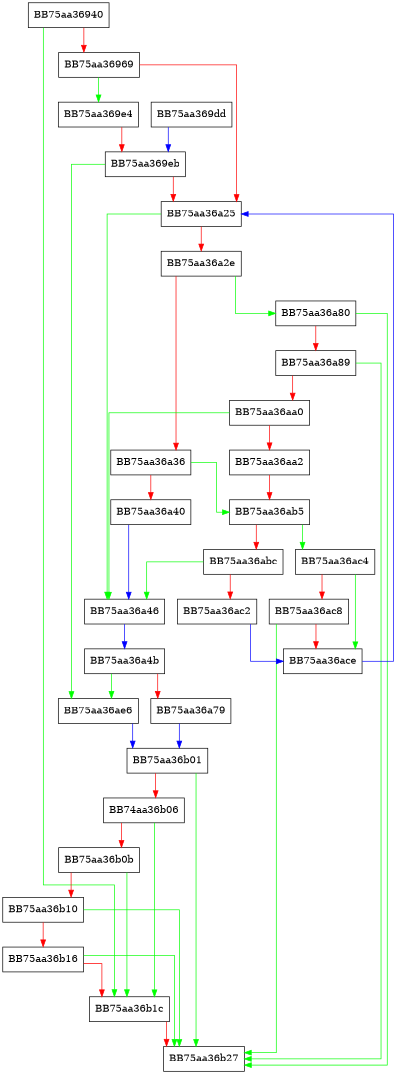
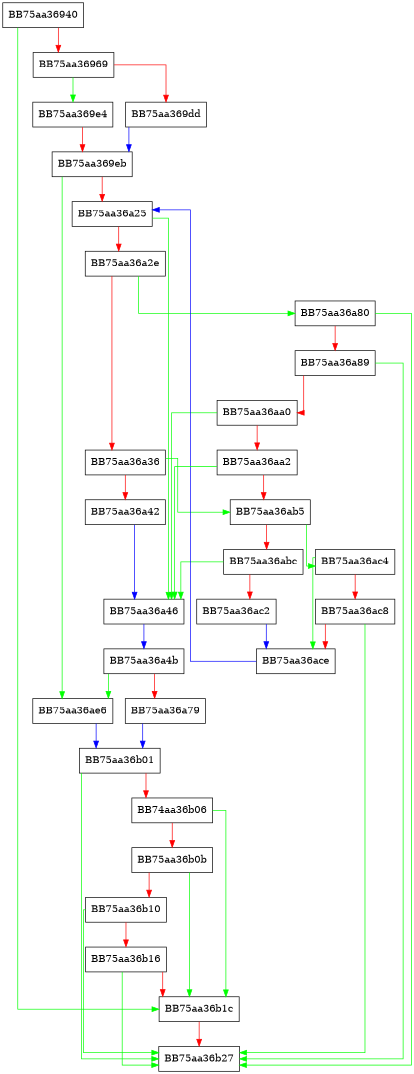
(237, 81) -> (155, 65)
none -> (175, 508)
(151, 512) -> (125, 512)
